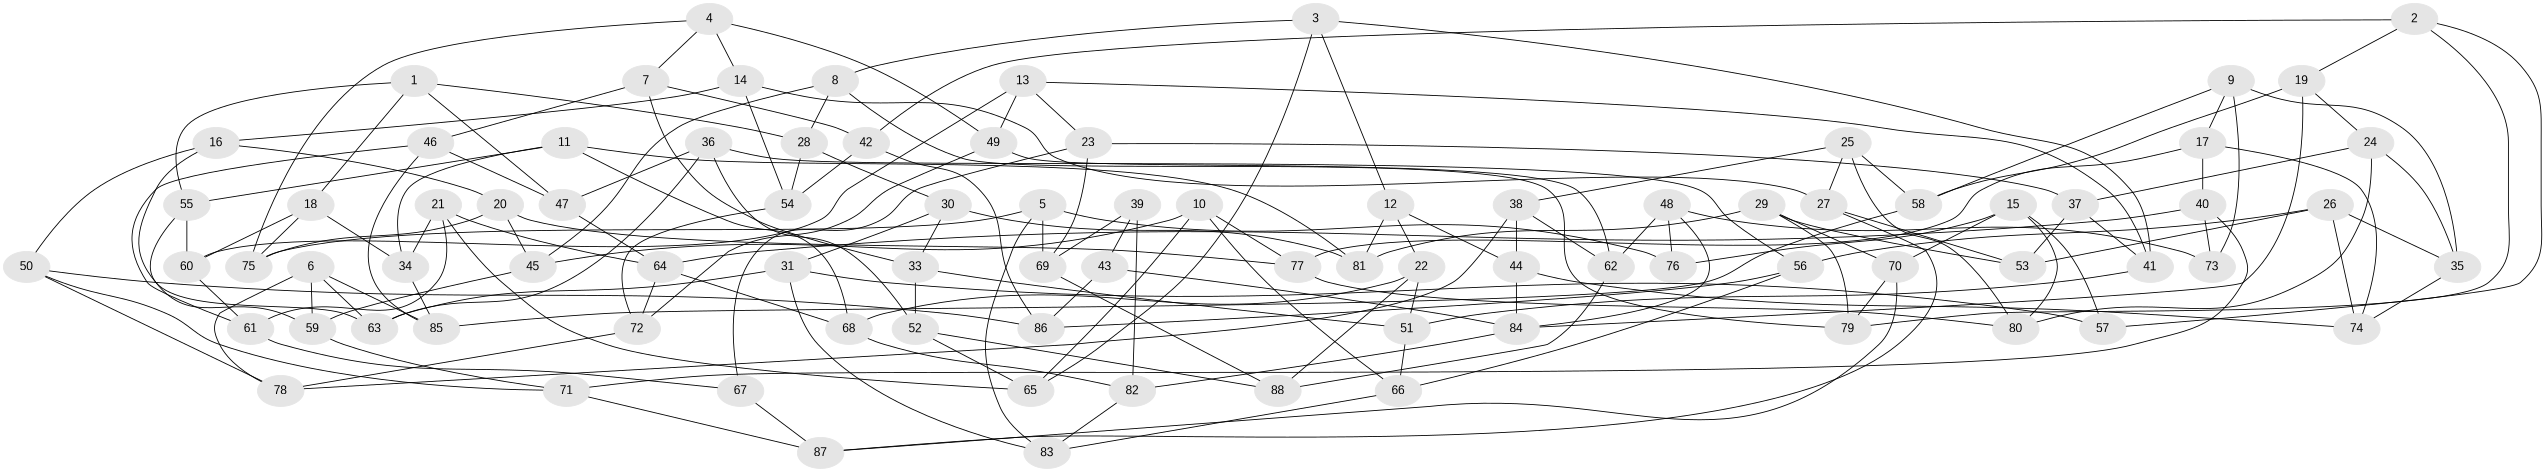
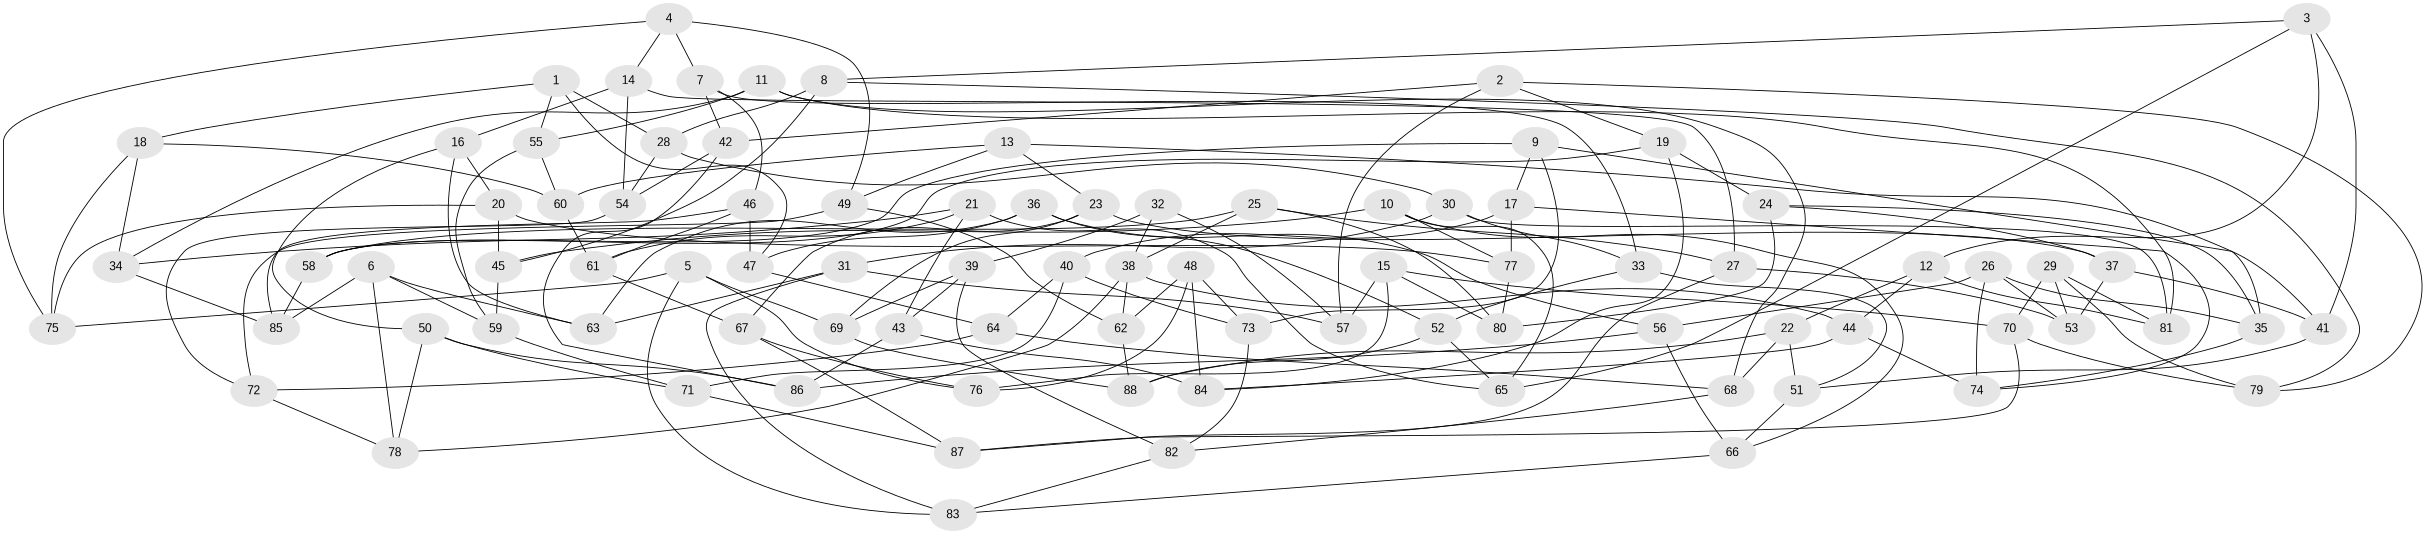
none -> (1158, 205)
(532, 239) -> (933, 266)
none -> (808, 354)
(1325, 362) -> (1234, 403)
